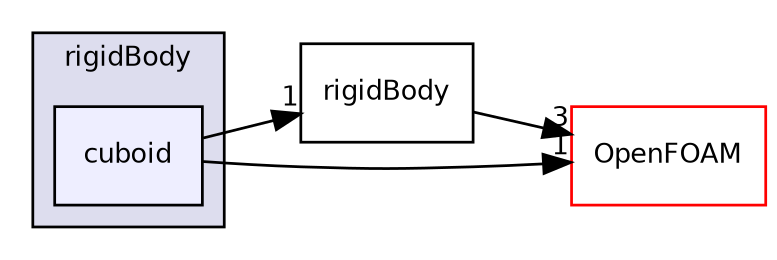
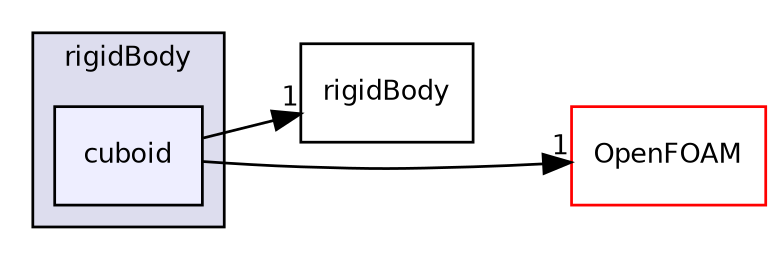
(508, 120) -> none
